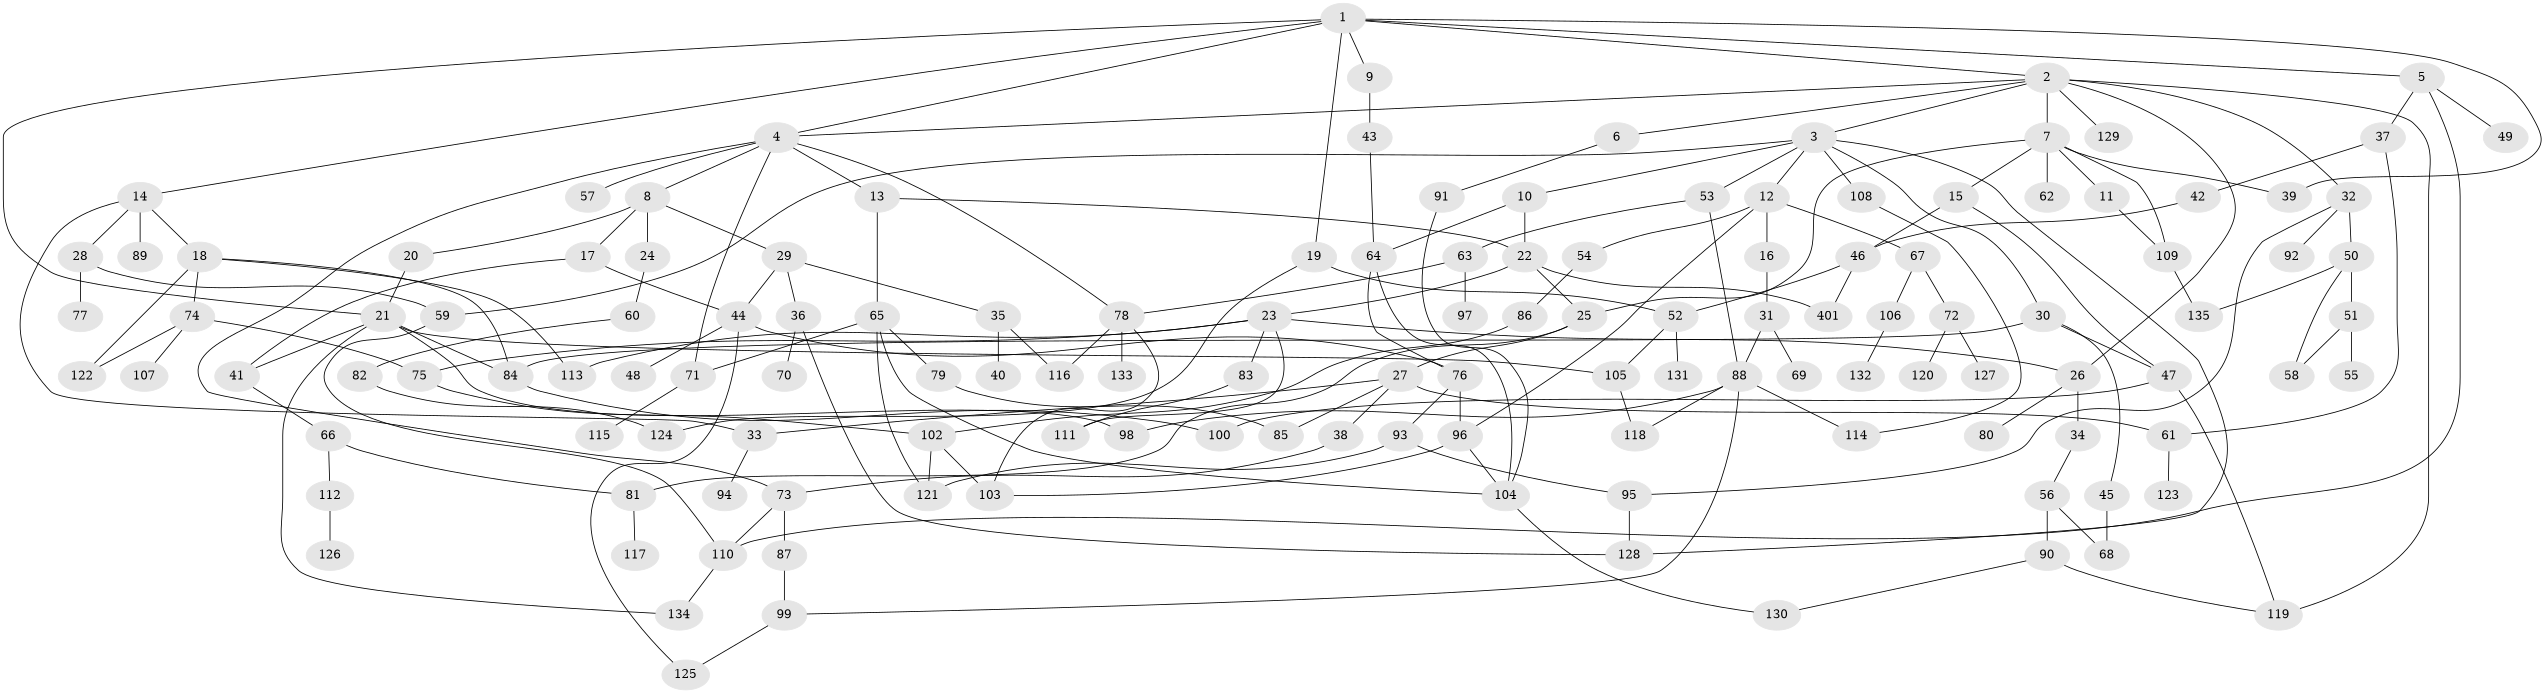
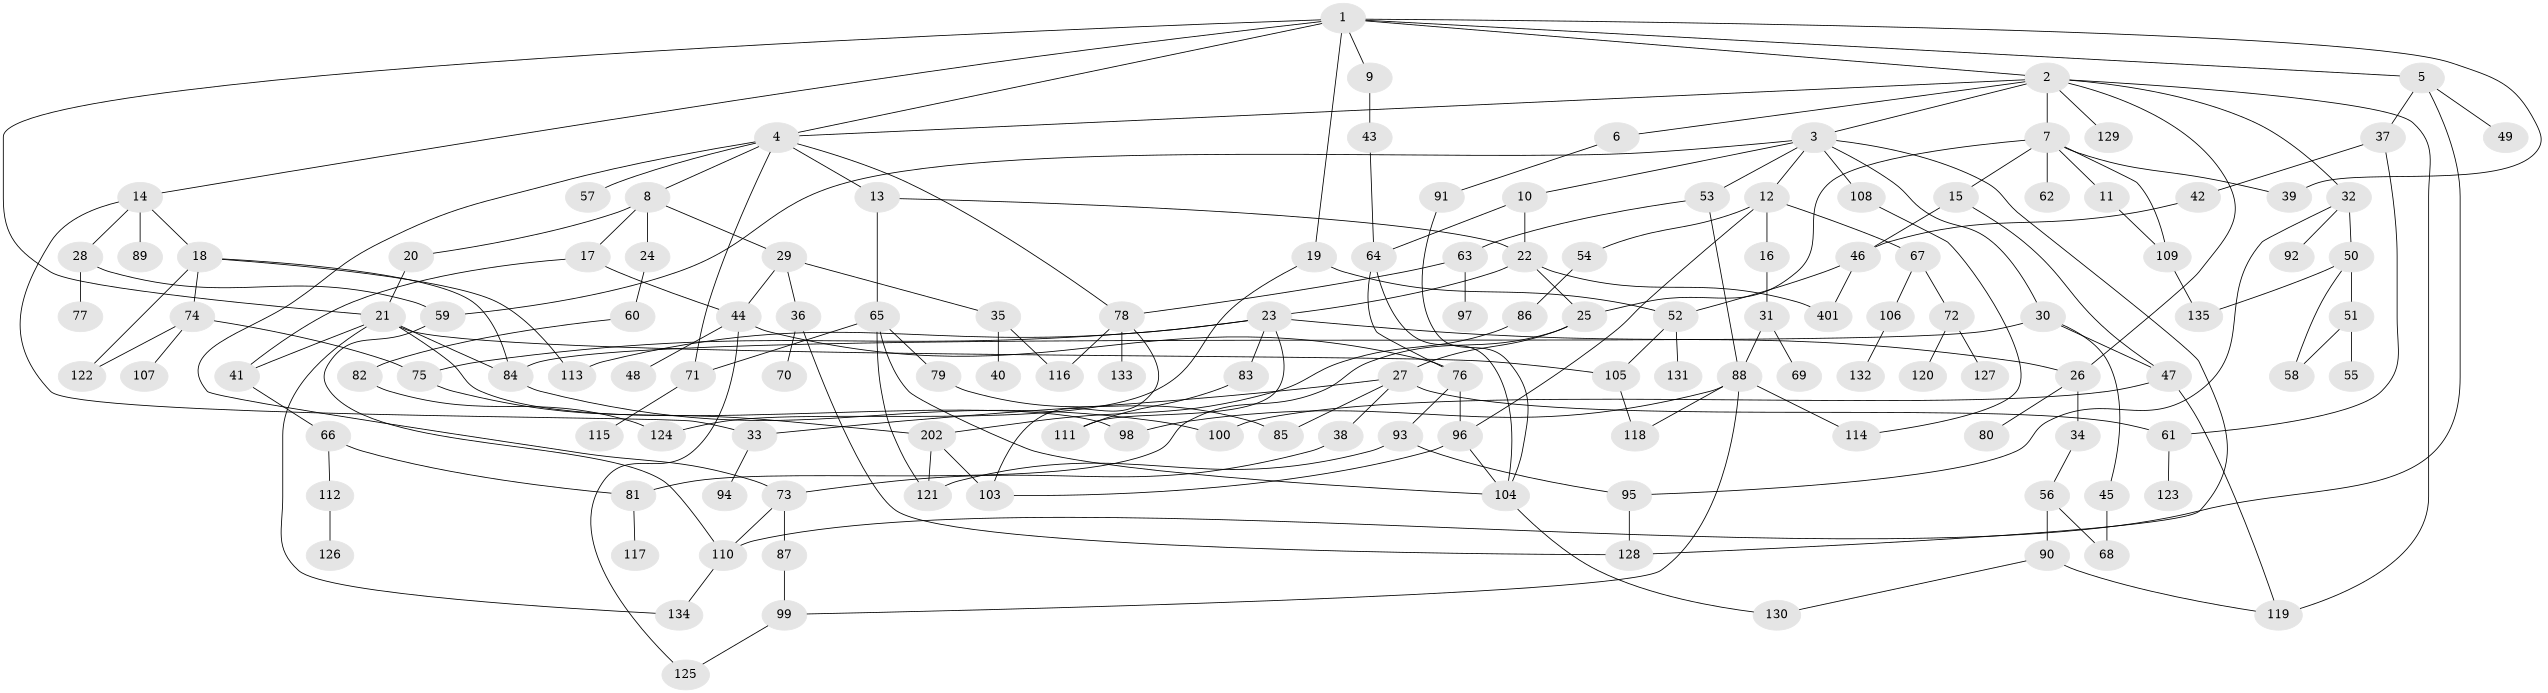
(932, 436) -> (932, 436)
